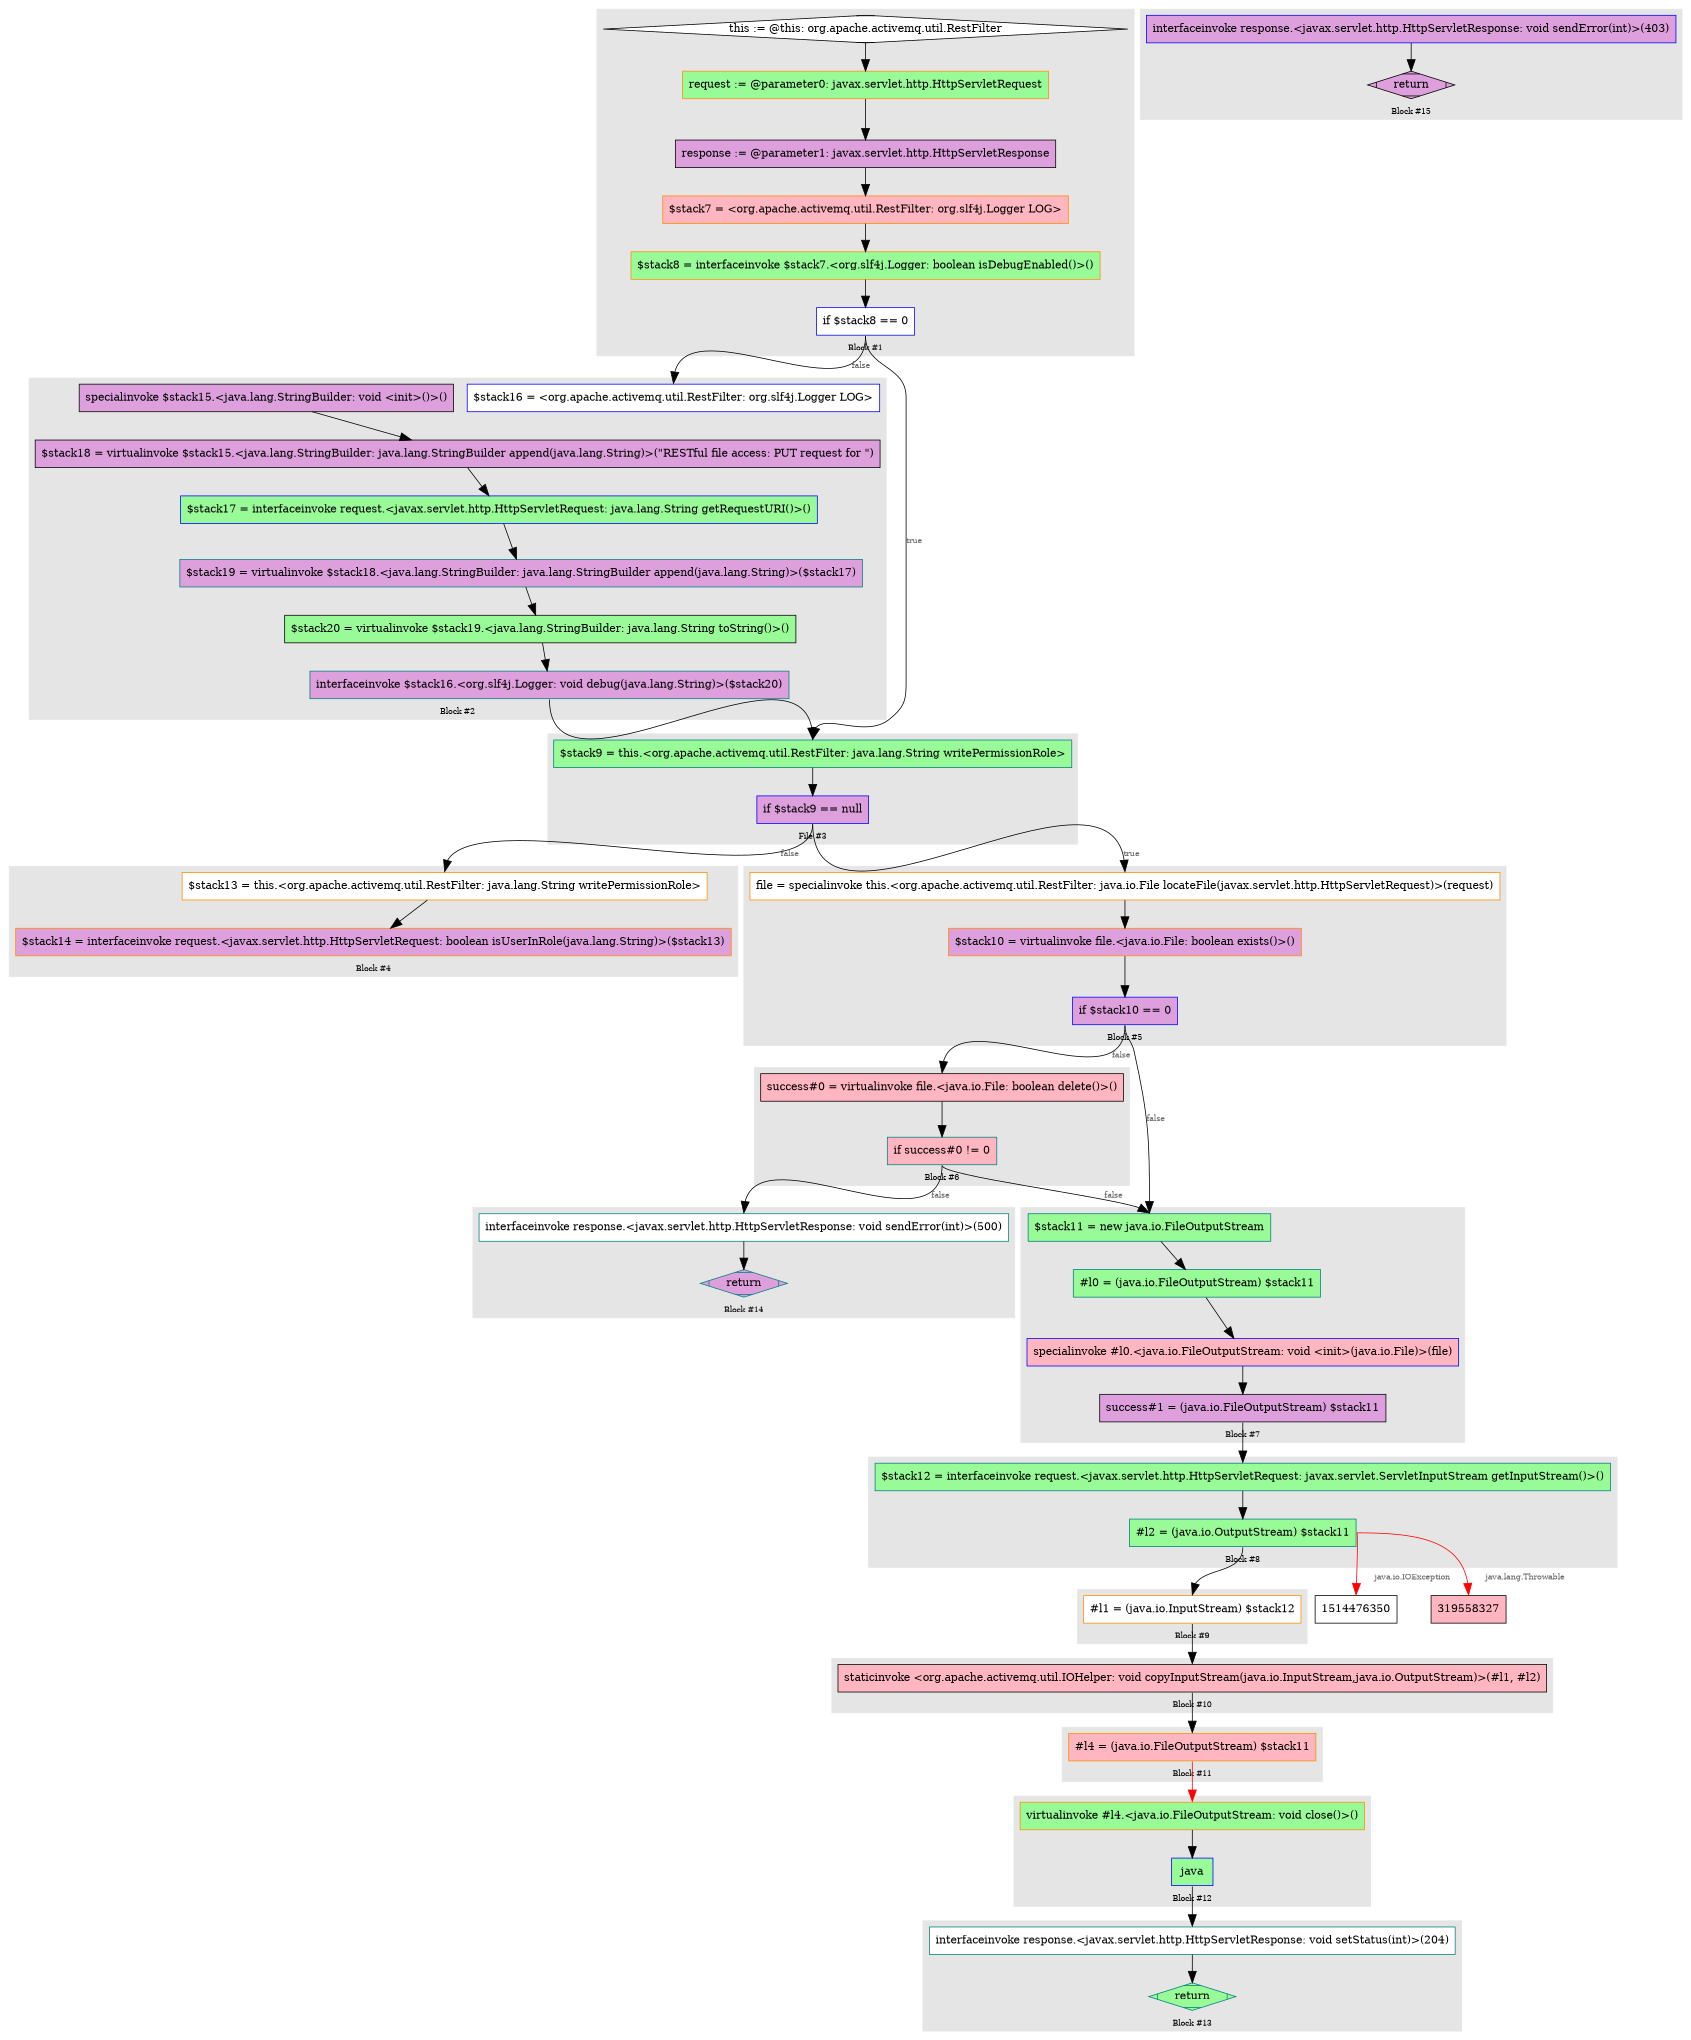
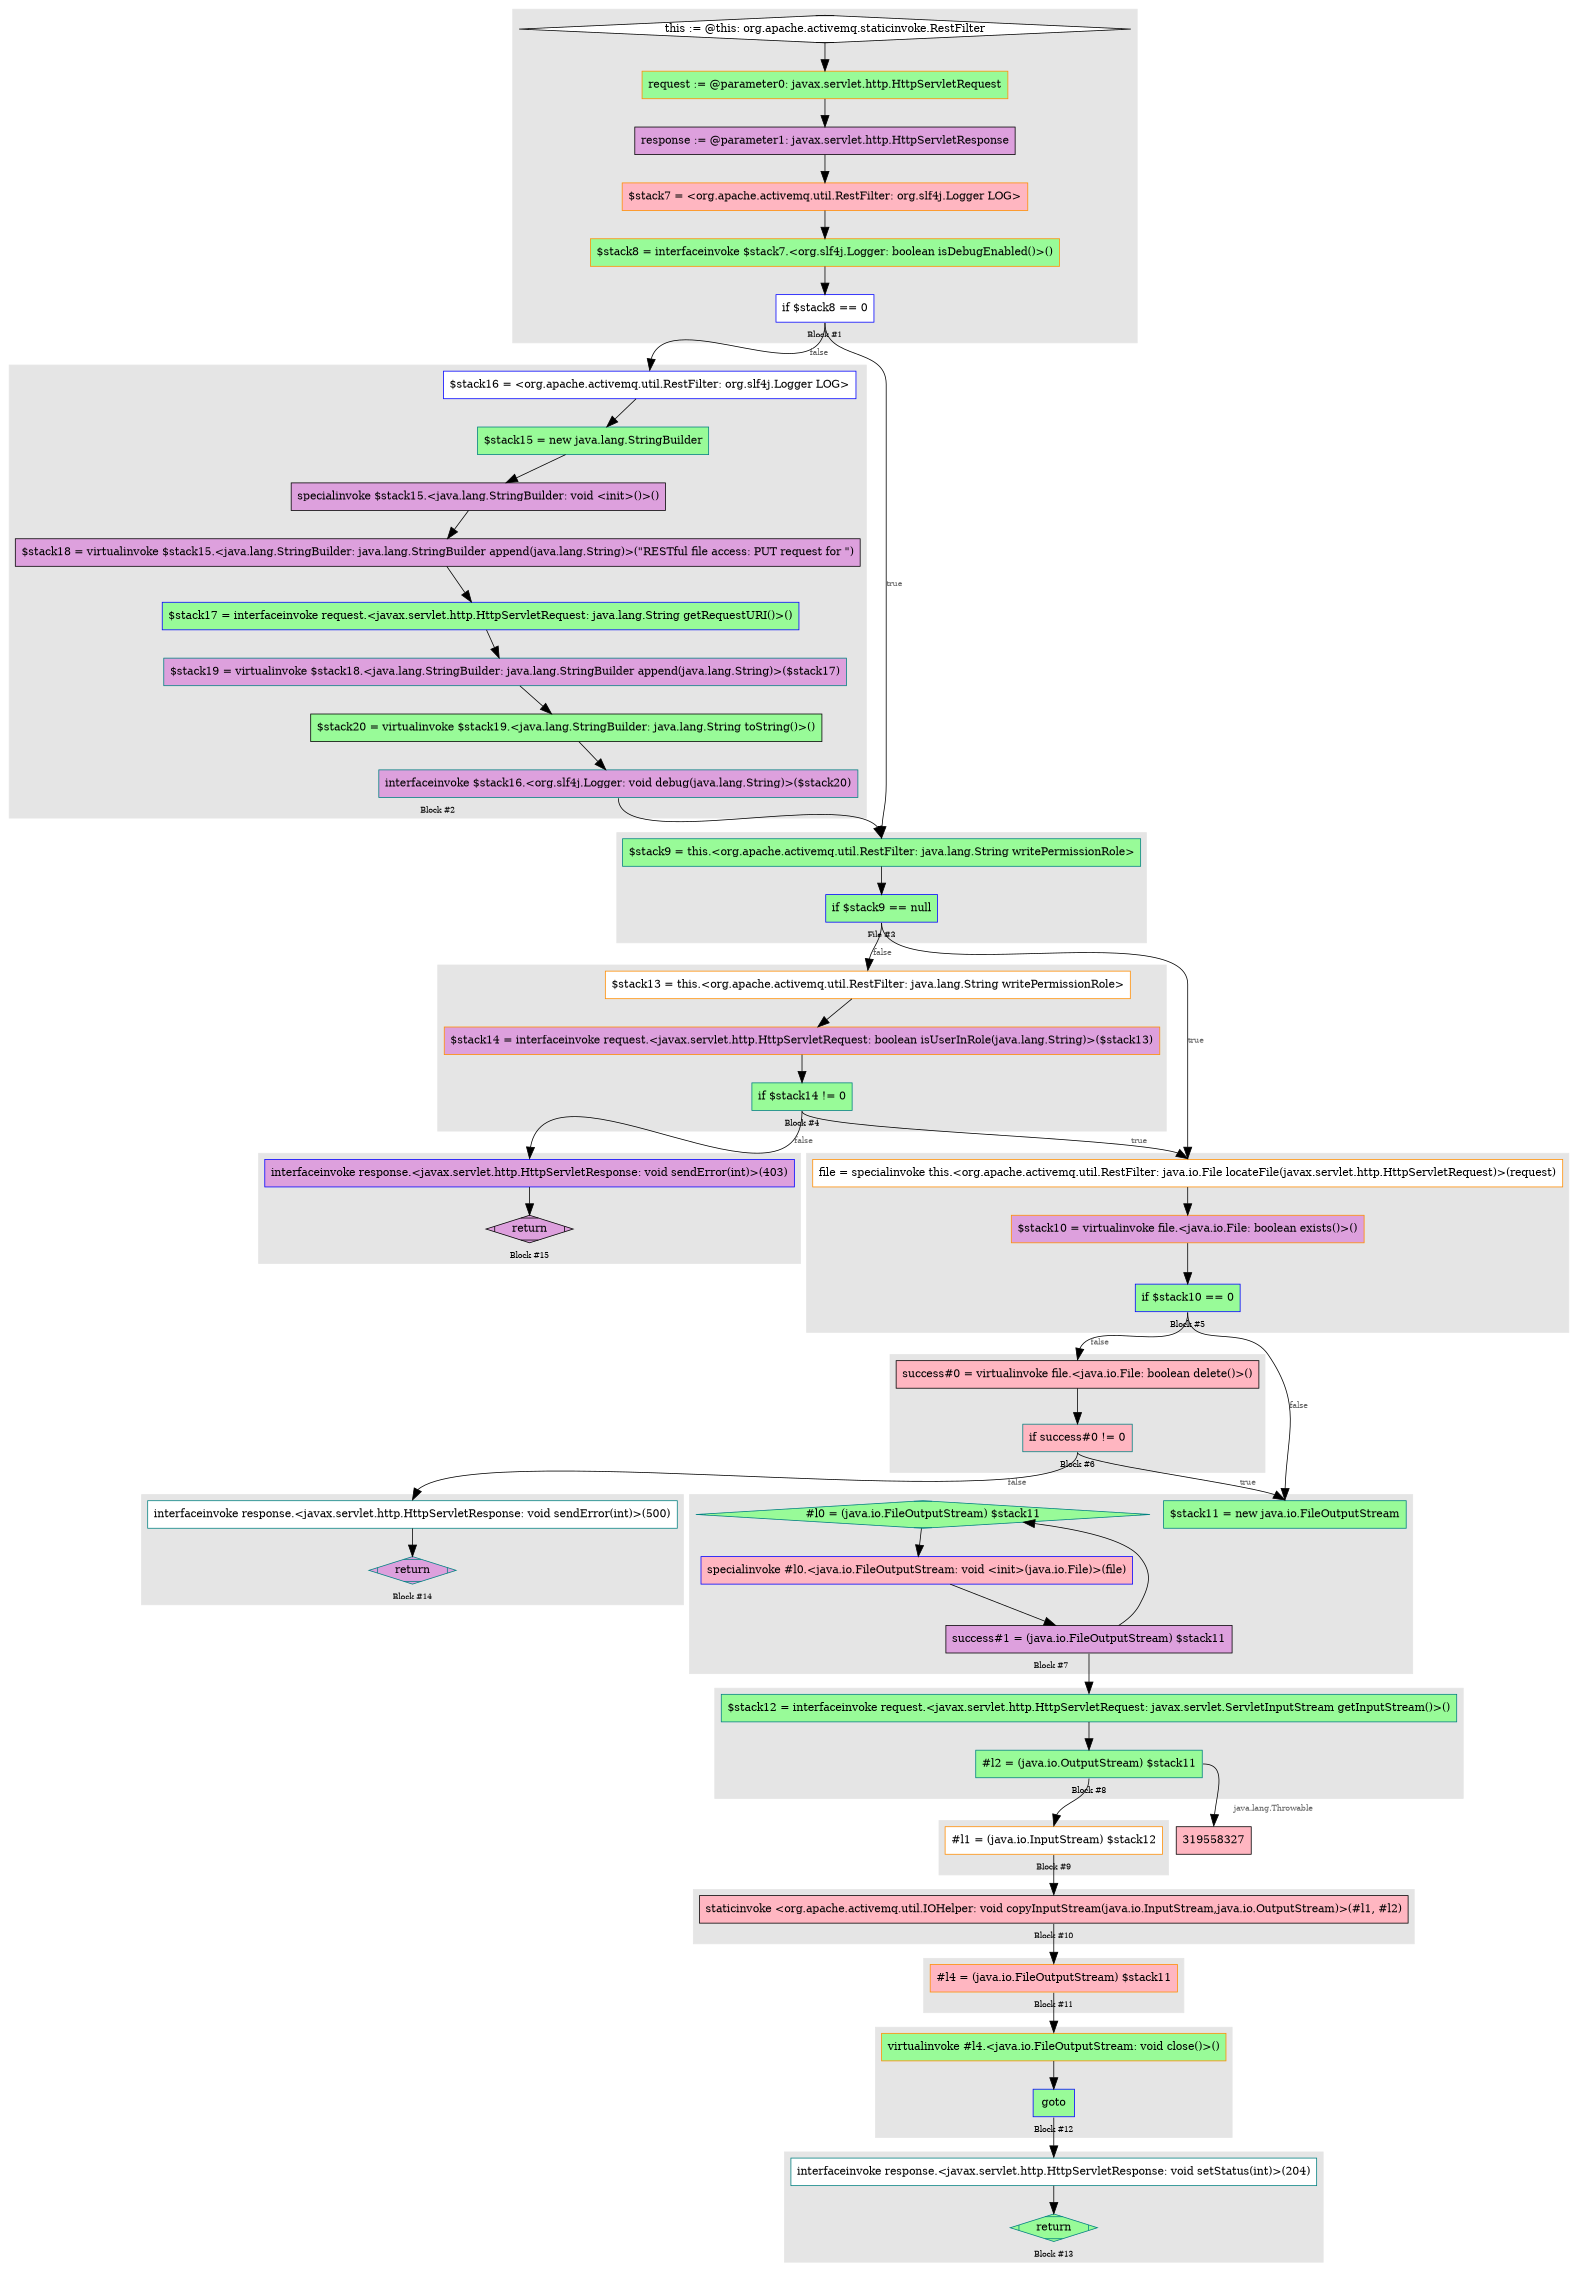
(866, 29) -> (825, 29)
none -> (593, 441)
(813, 810) -> (882, 908)
(1125, 1011) -> (1188, 1298)
none -> (802, 1097)
(1114, 1196) -> (1248, 1483)
(1169, 1251) -> (1128, 1548)
(1197, 1283) -> (923, 1514)
(1423, 1539) -> (1219, 1784)
(1356, 1609) -> none
(1192, 1776) -> (1054, 2007)
(1192, 1872) -> (1054, 2103)
